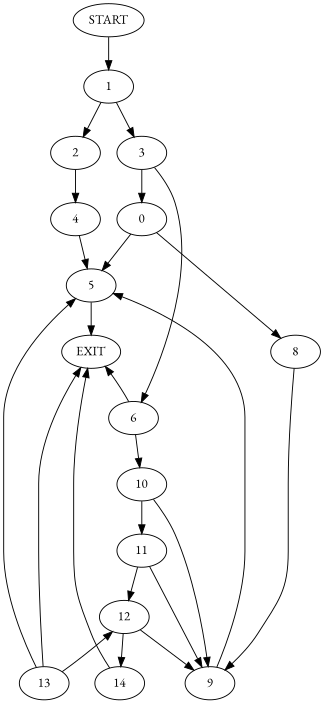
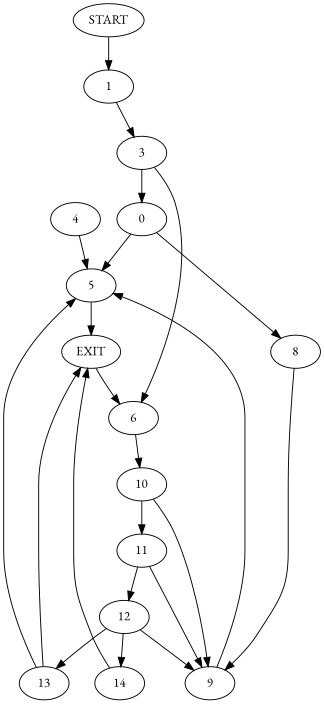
(76, 153) -> none
(120, 388) -> (105, 383)
(84, 655) -> (85, 645)
